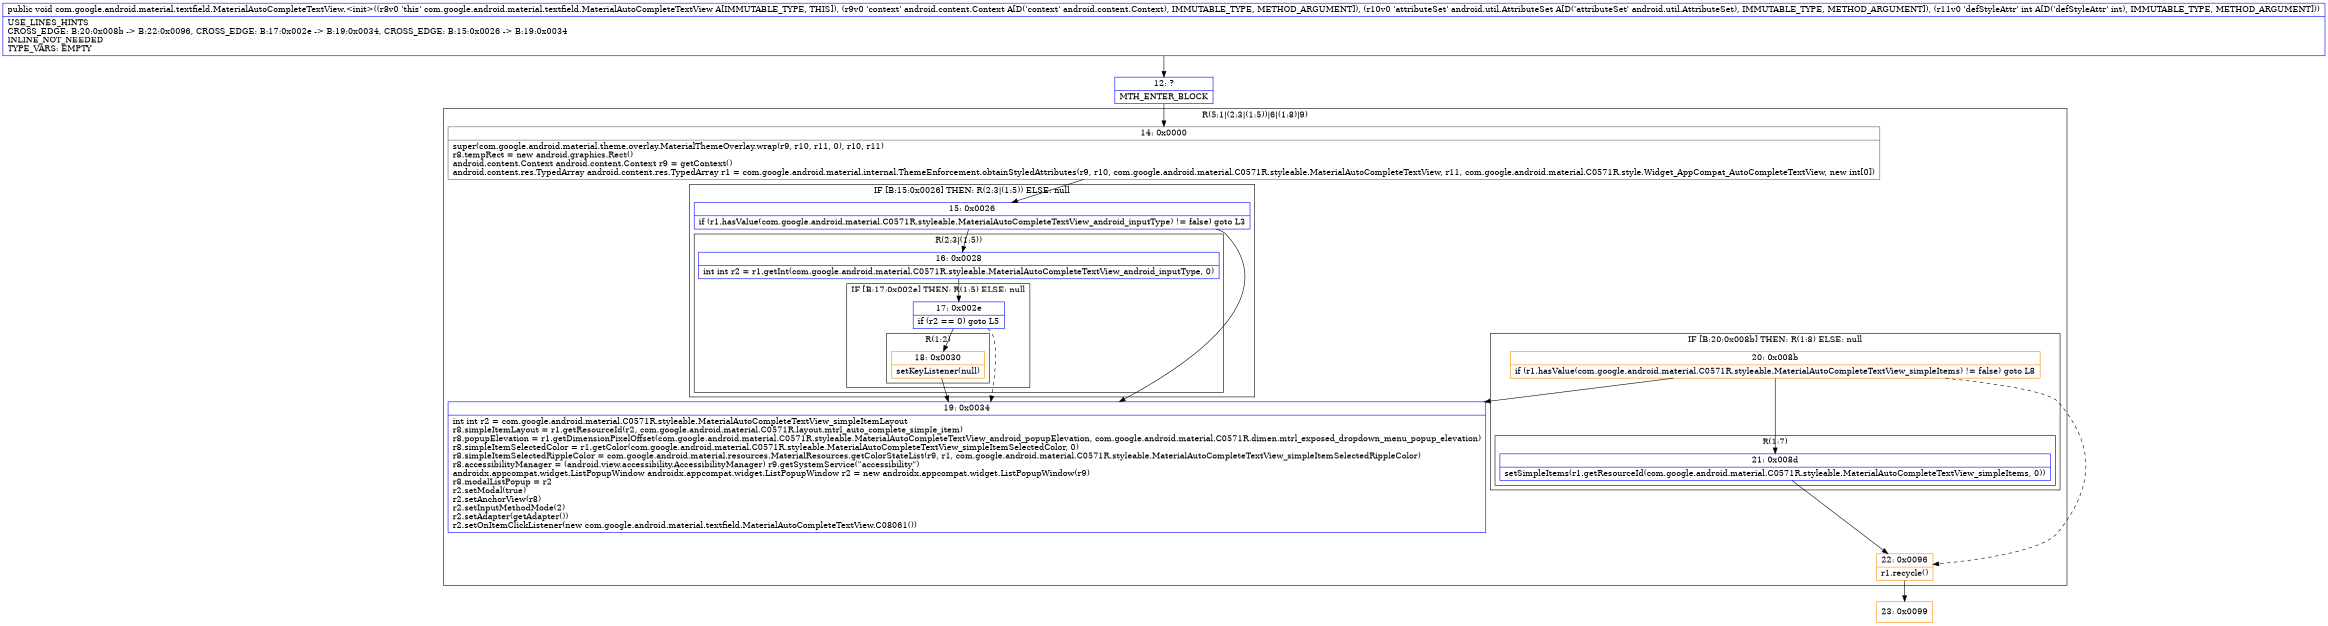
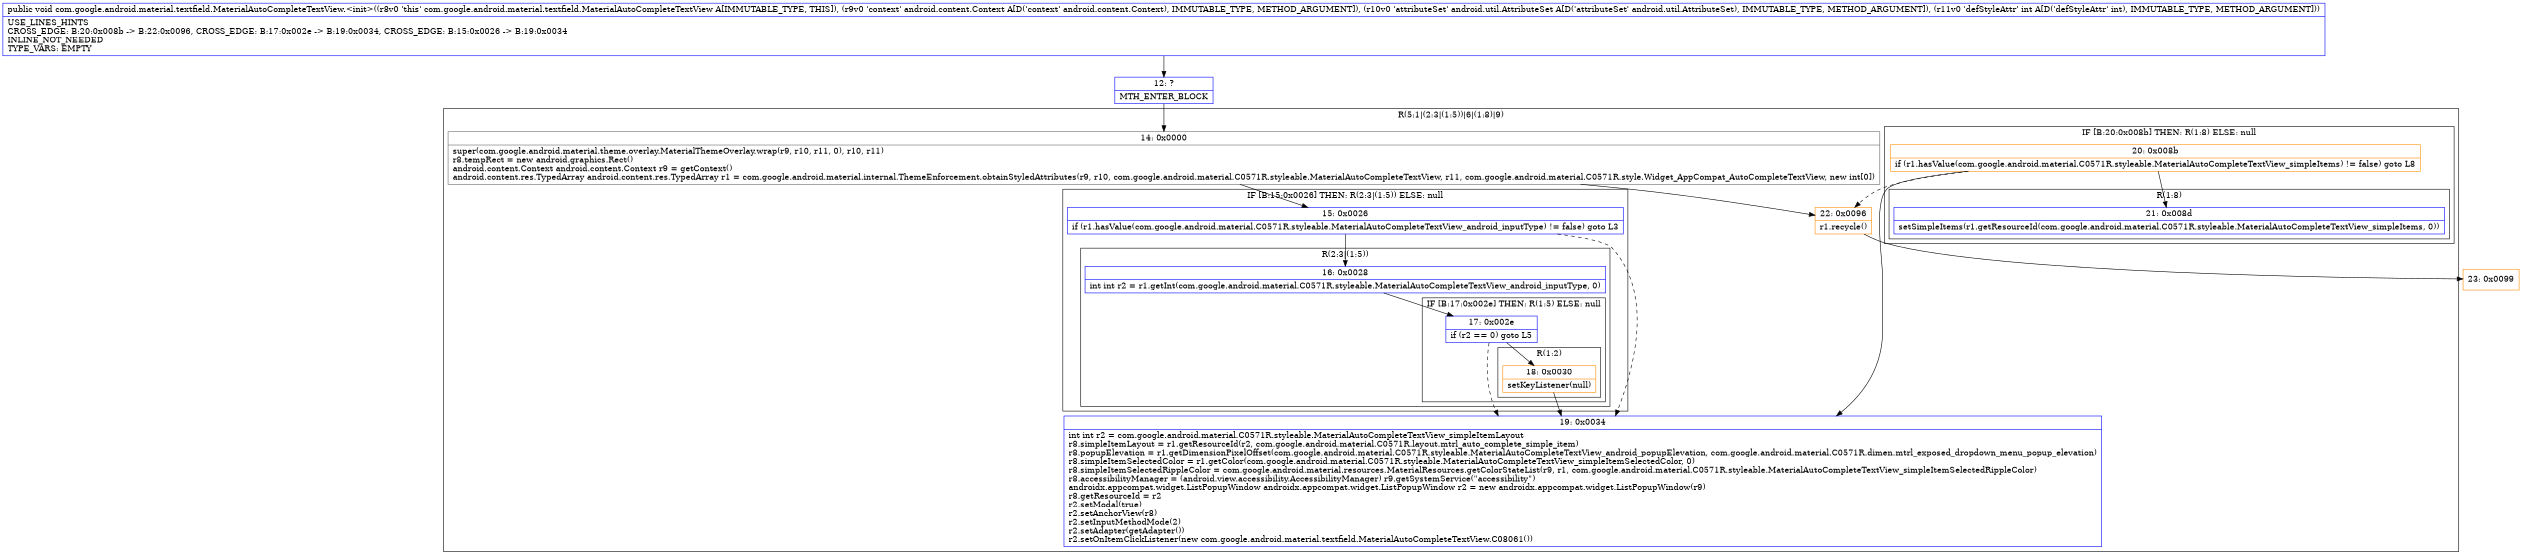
(1220, 330) -> (1635, 299)
(1775, 442) -> (2169, 196)
(502, 482) -> (1115, 496)
(1837, 515) -> (1695, 197)
